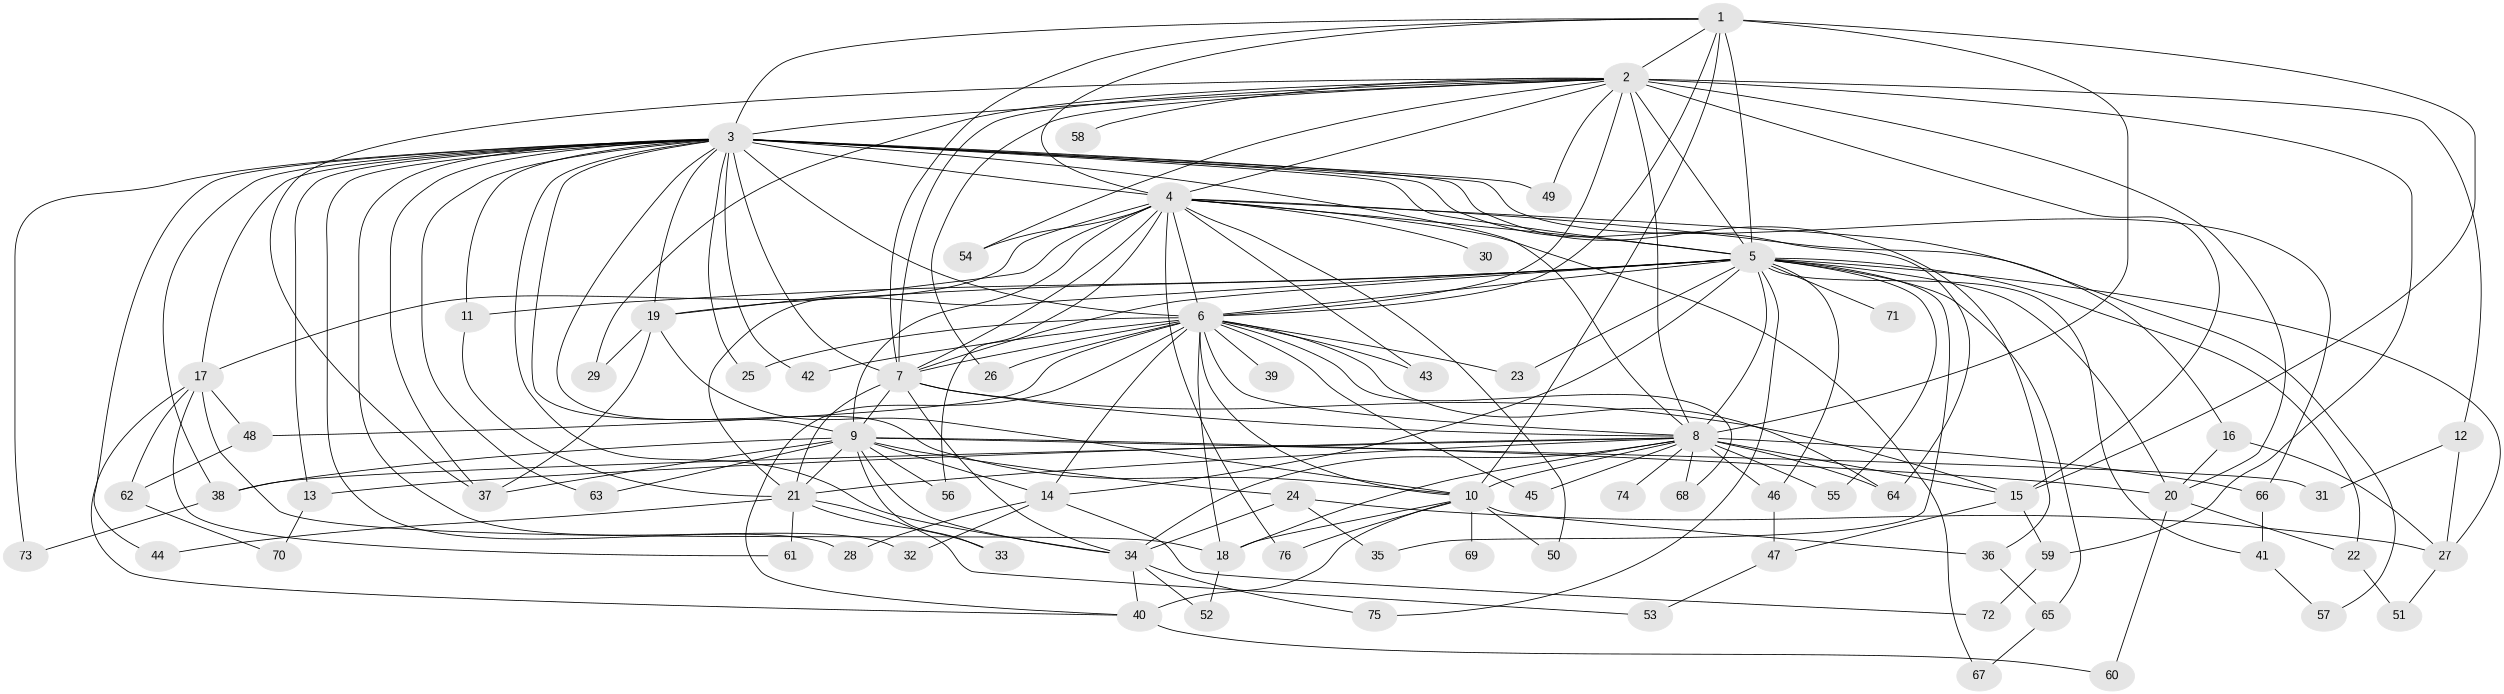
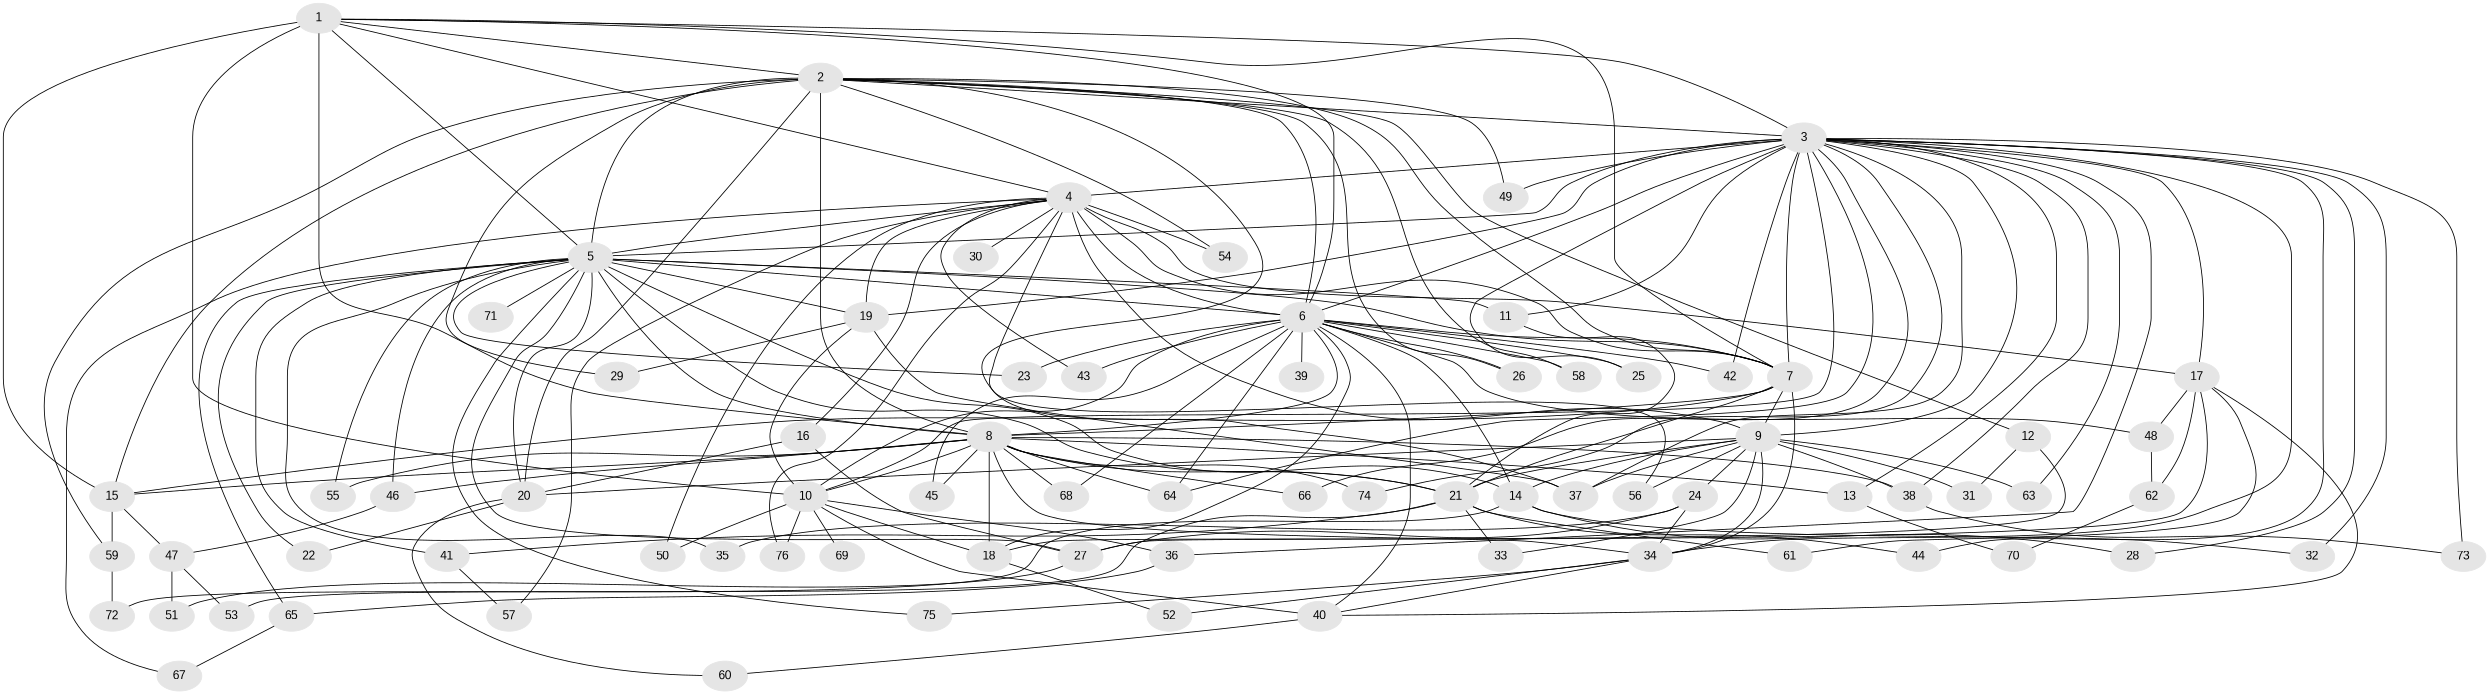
(1398, 138) -> none
(1260, 192) -> (1898, 400)
none -> (1443, 343)
(2262, 521) -> (1147, 534)
(2378, 588) -> (172, 586)
